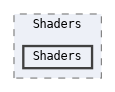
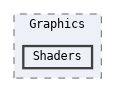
(58, 25) -> (58, 25)
